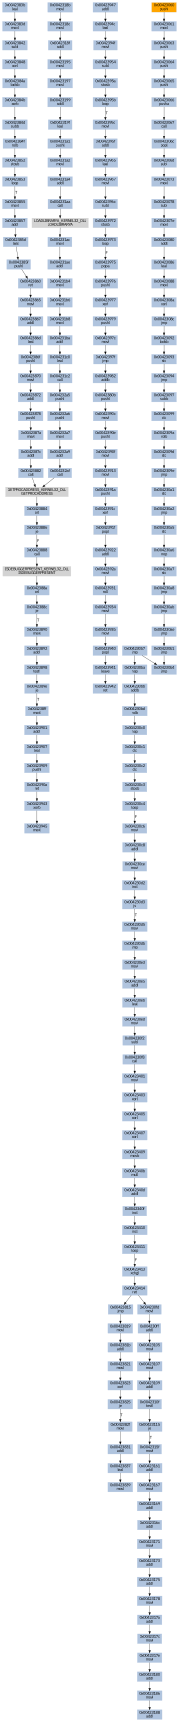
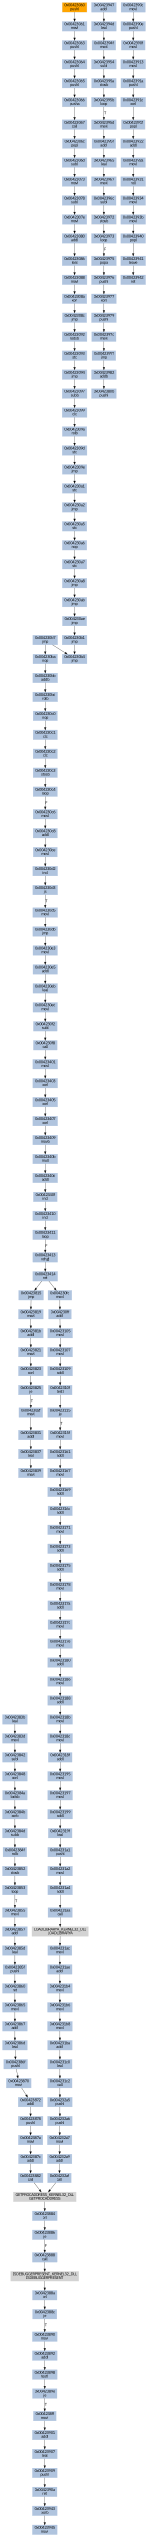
(105, 405) -> none
none -> (60, 1709)
